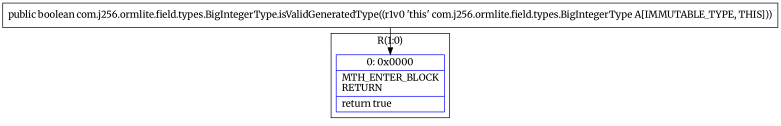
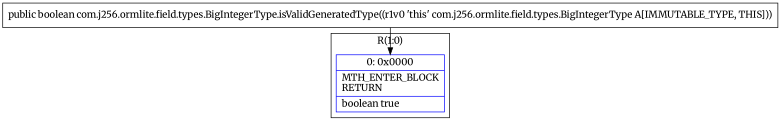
(367, 104) -> (371, 104)
